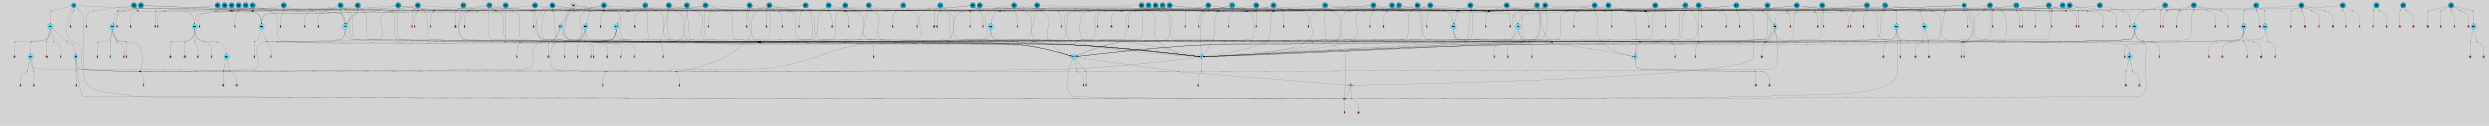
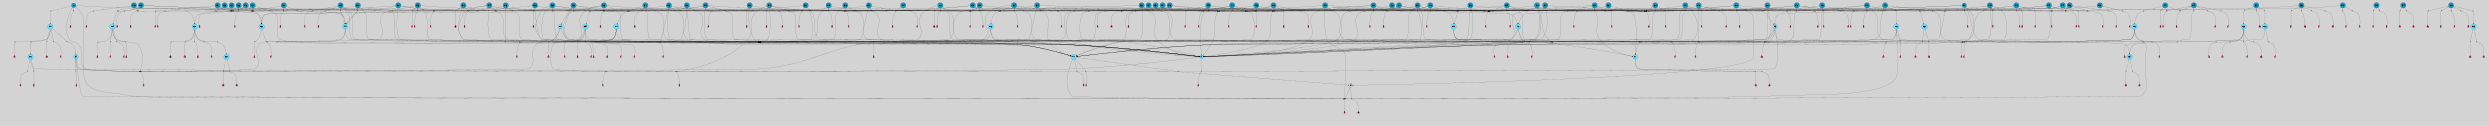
(573, 5) -> (573, 5)
